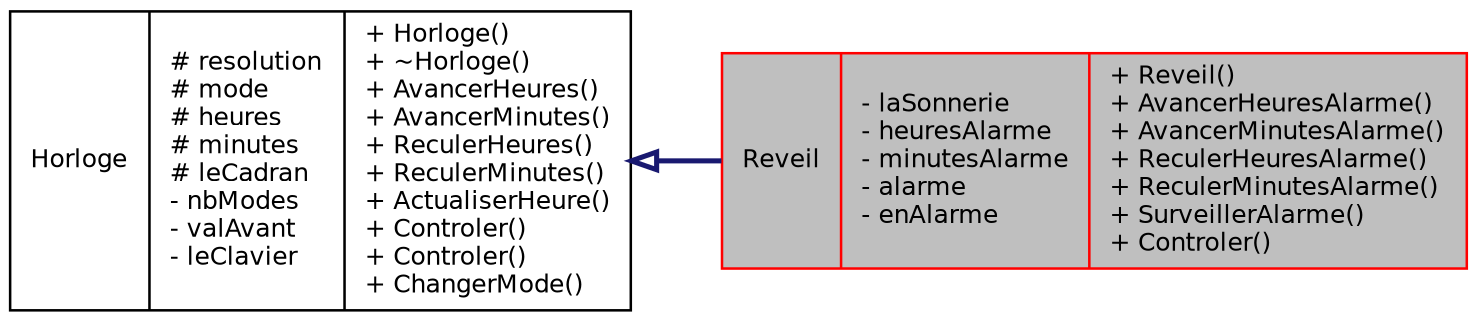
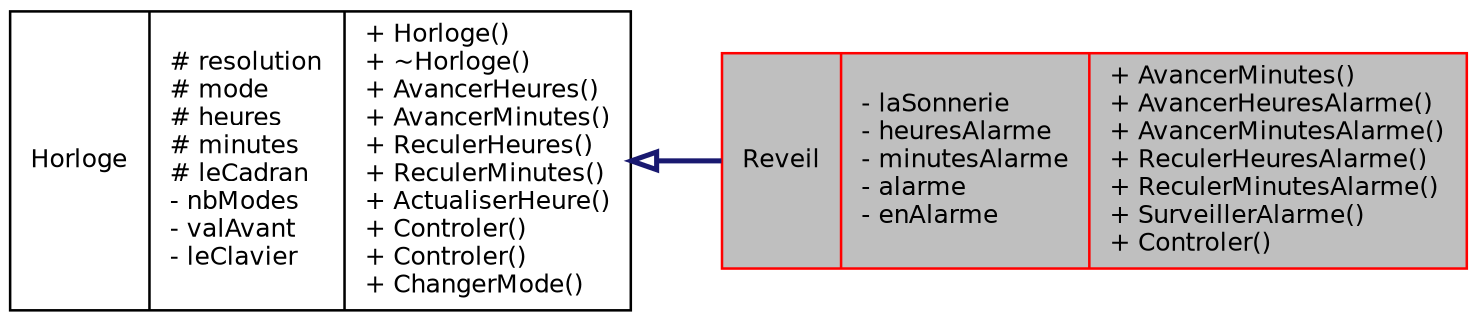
(1173, 76) -> (1232, 76)
